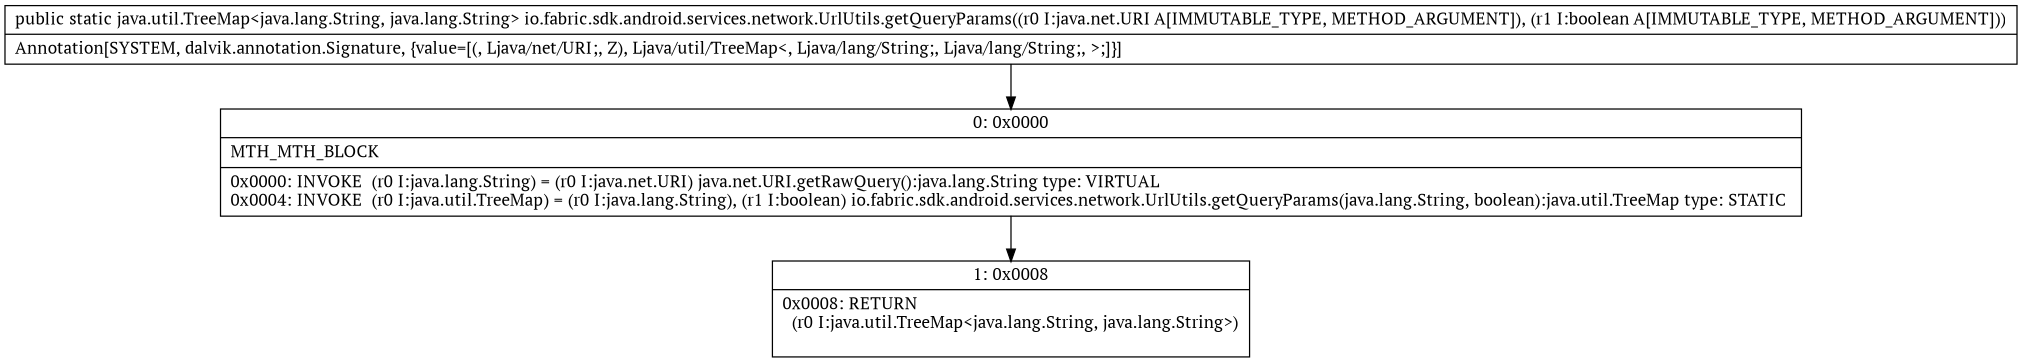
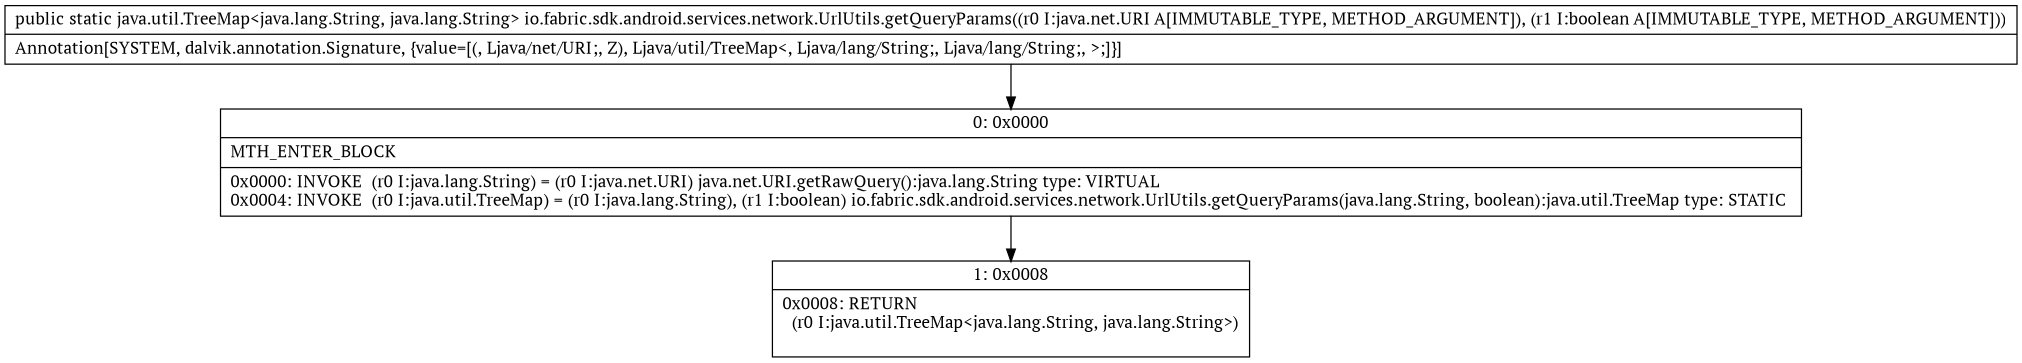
(305, 152) -> (313, 152)
